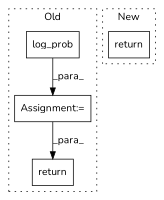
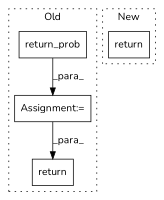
(53, 45) -> (53, 45)
